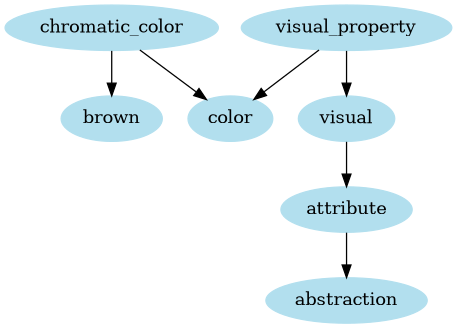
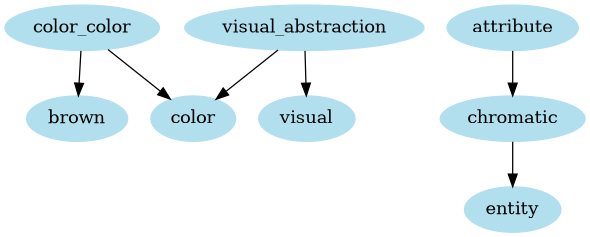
(112, 28) -> (82, 28)
(347, 28) -> (304, 28)
(347, 158) -> none
none -> (513, 210)
(347, 300) -> (513, 119)
